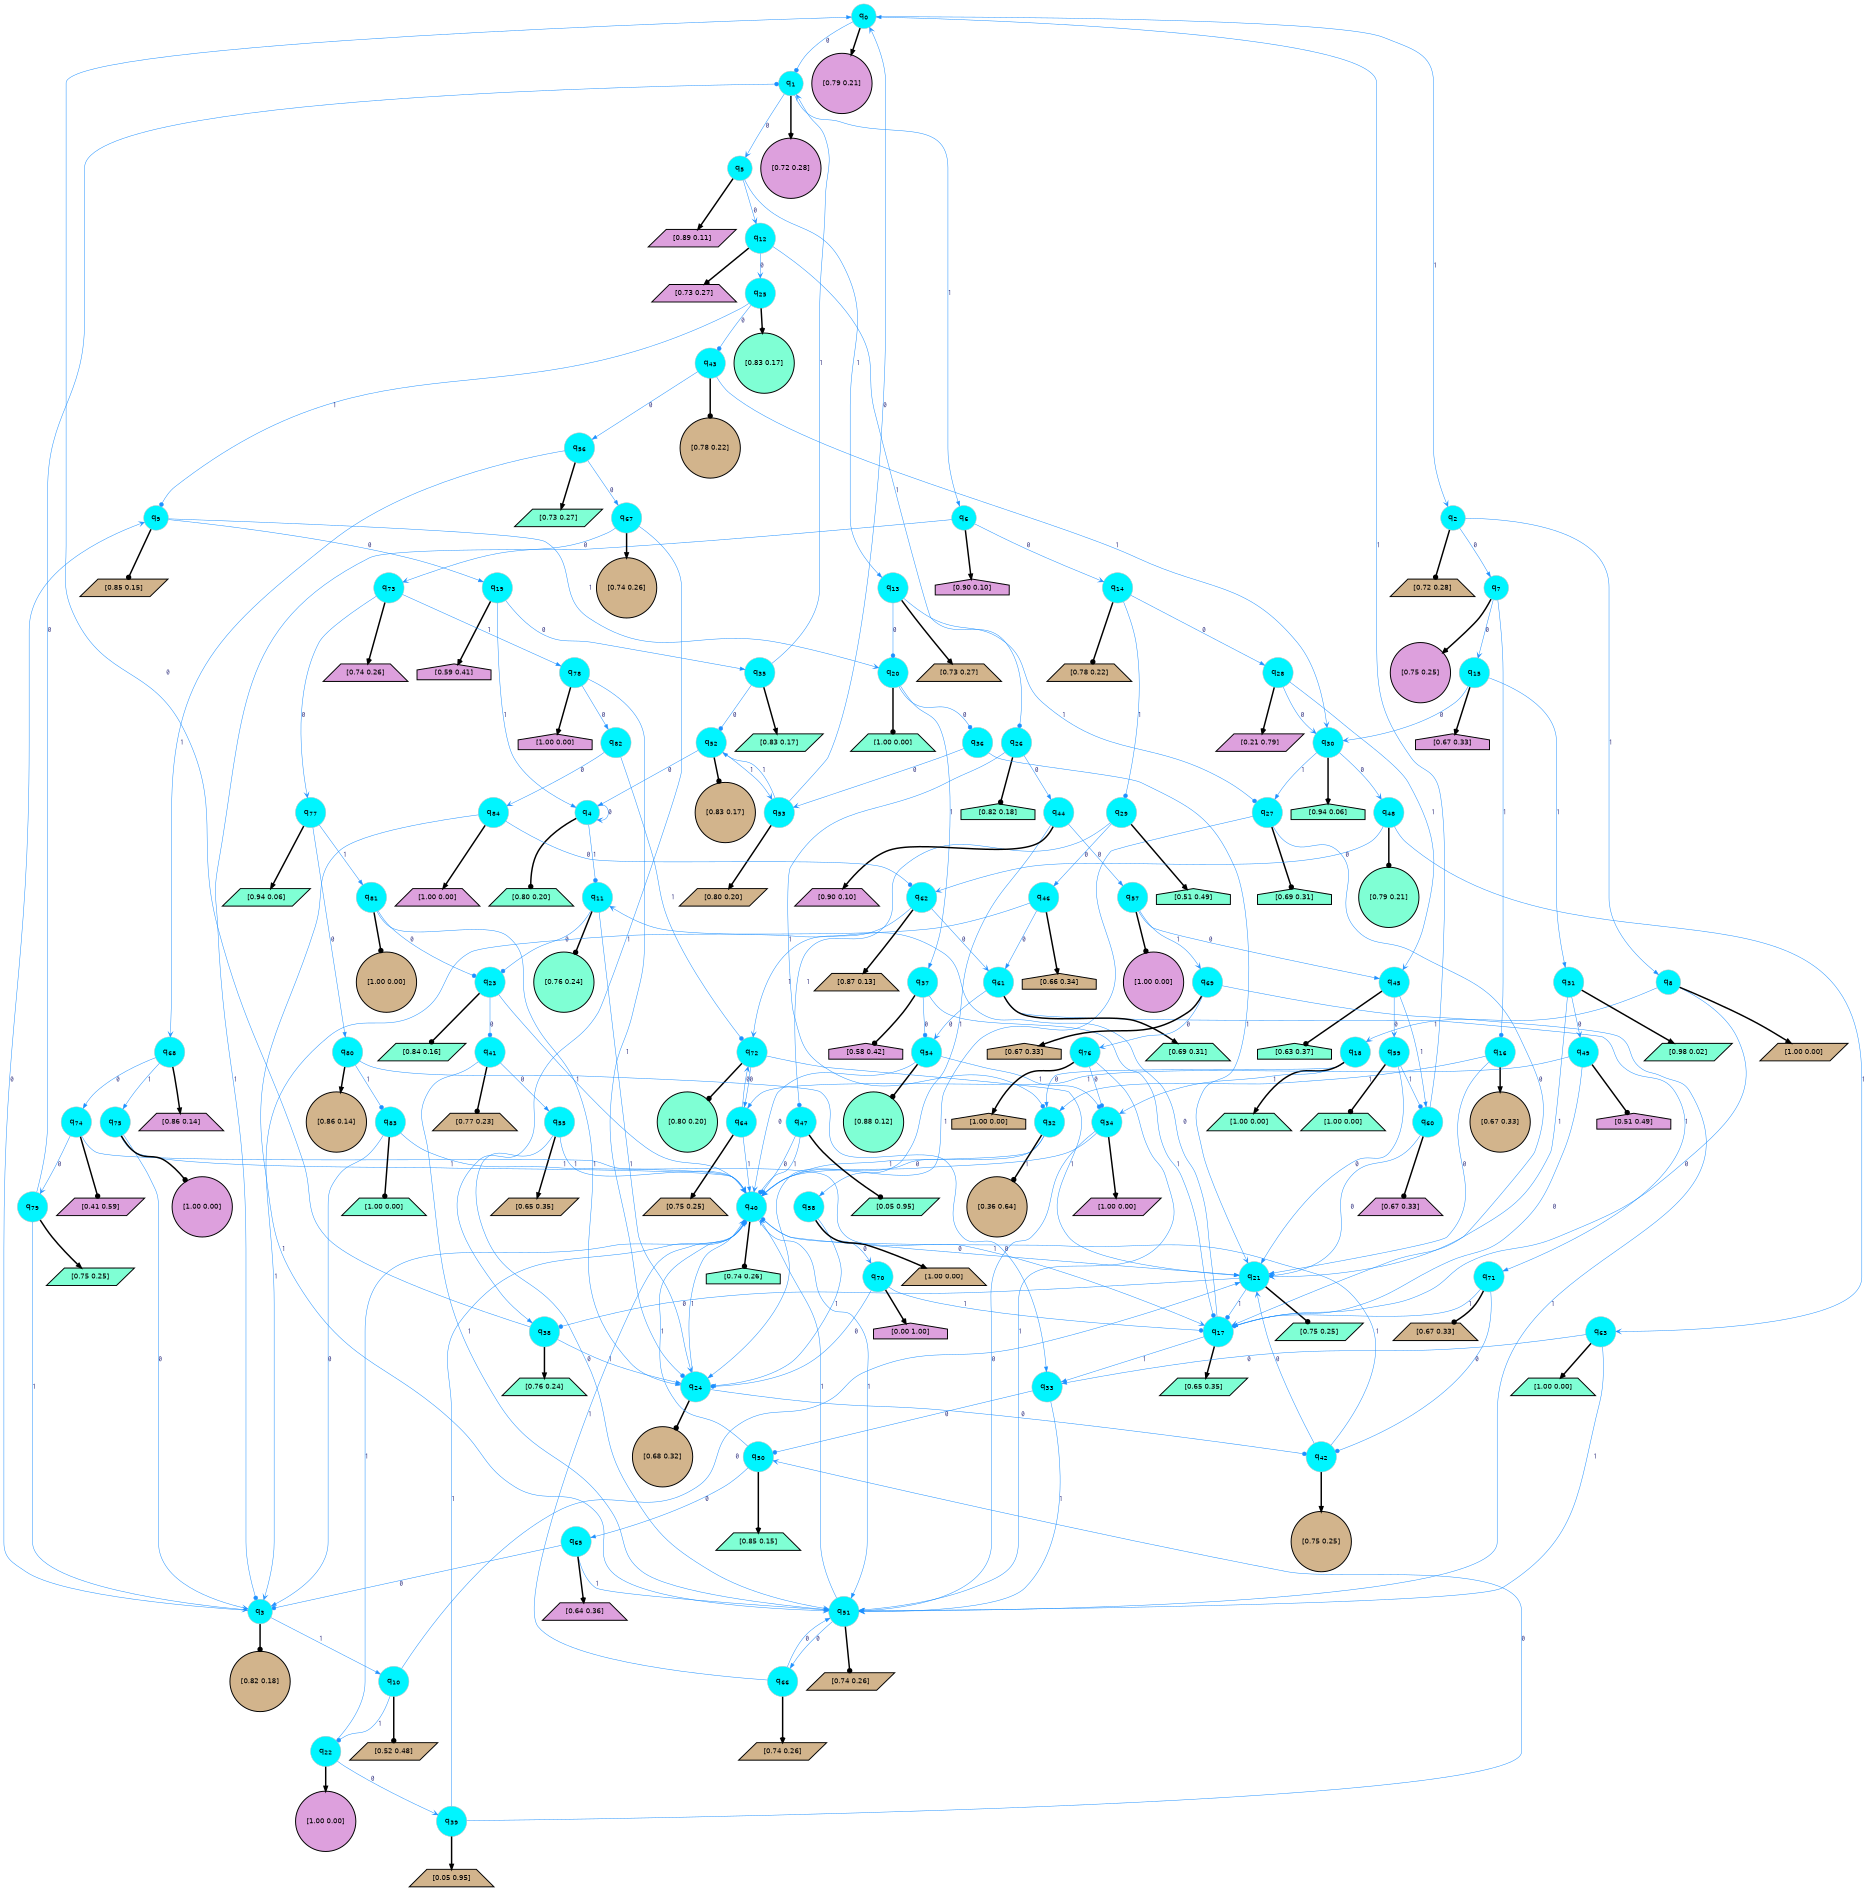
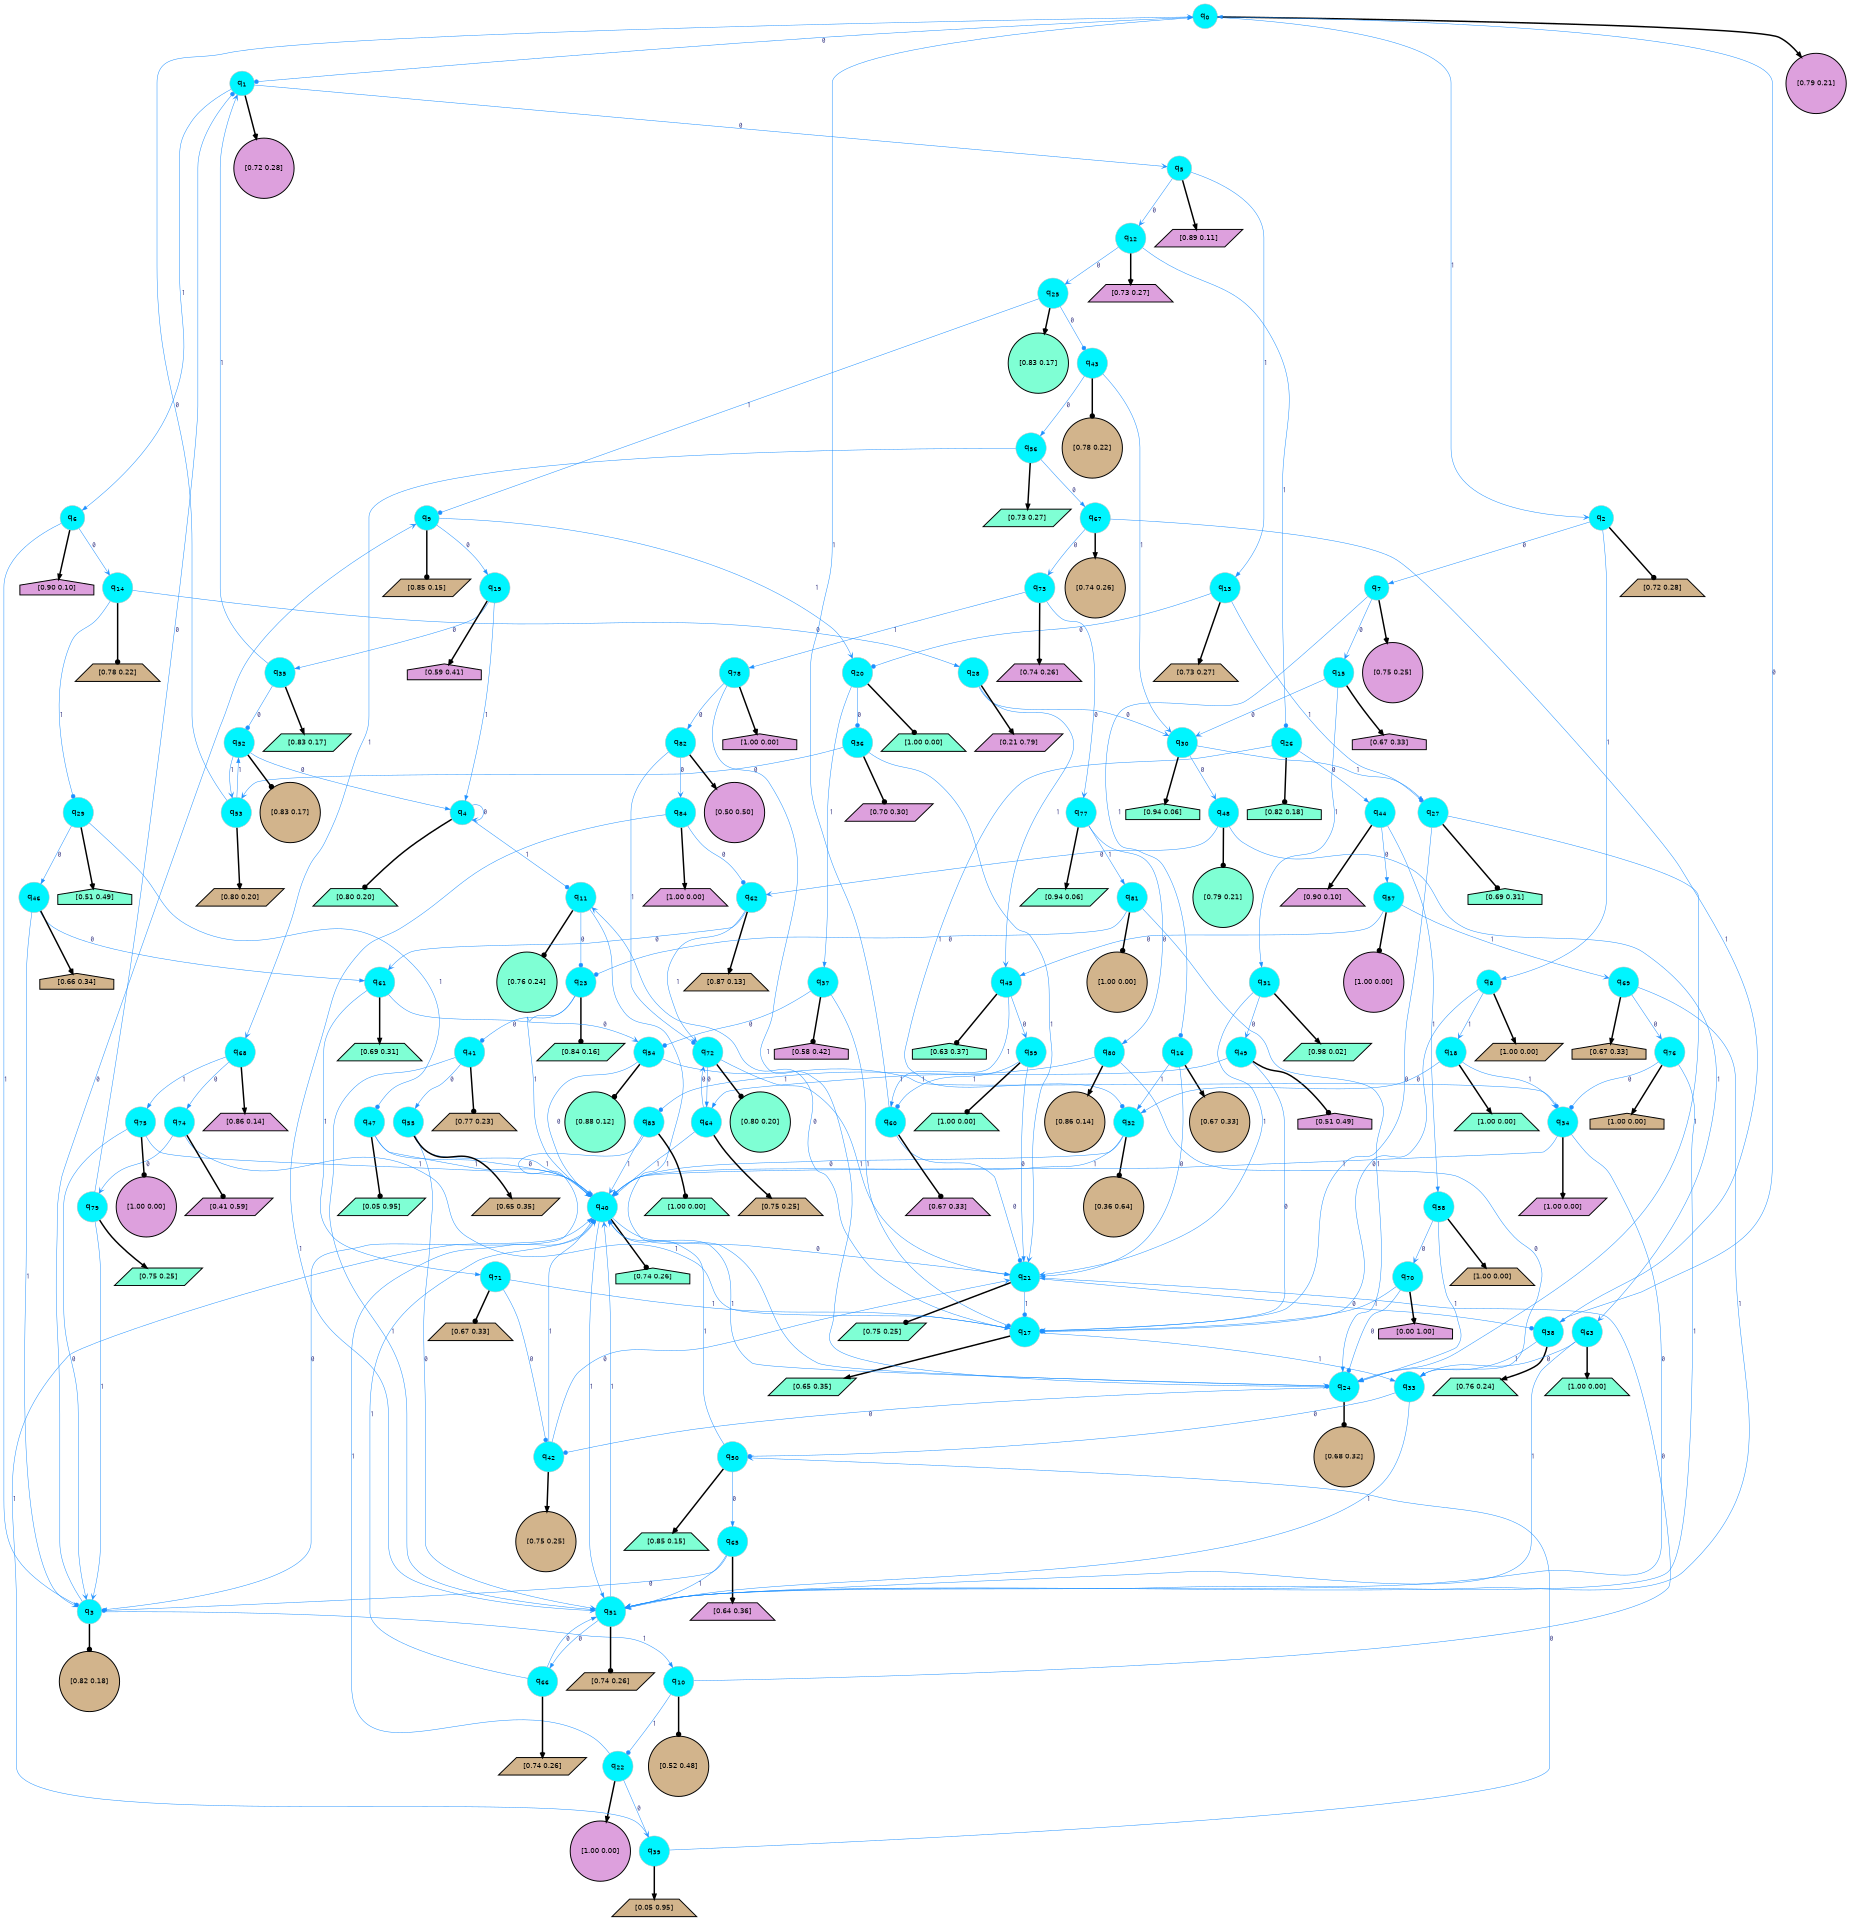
none -> (735, 813)
none -> (889, 813)
(394, 1751) -> (679, 1766)
